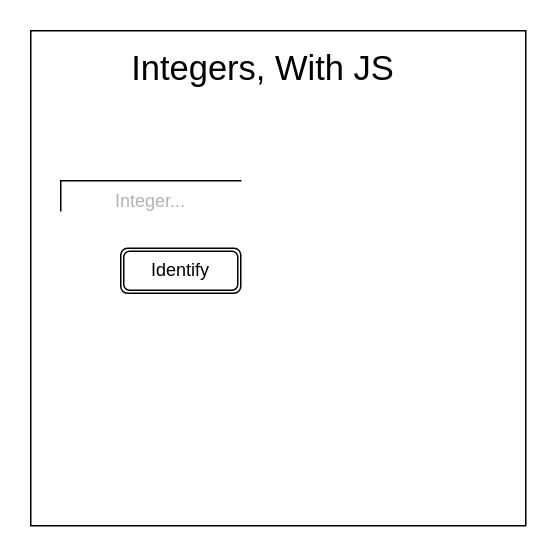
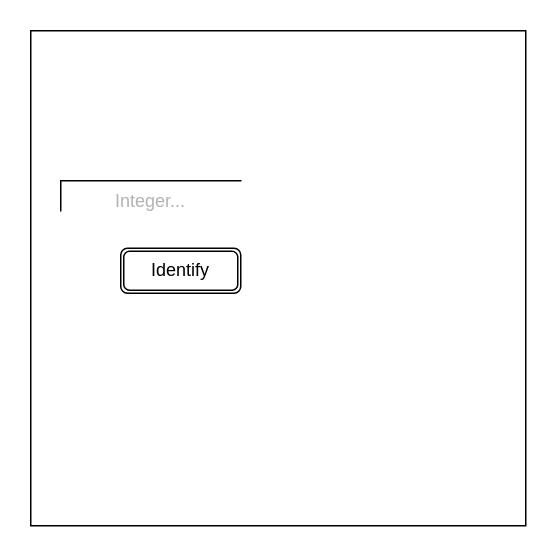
(263, 68) -> none
